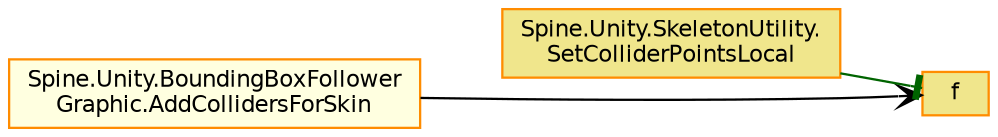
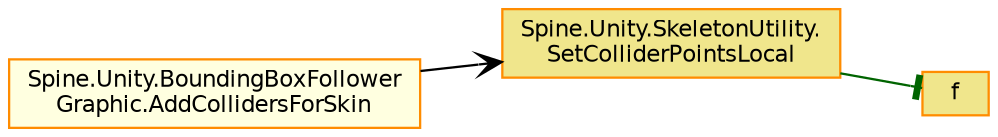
(659, 100) -> (450, 68)
